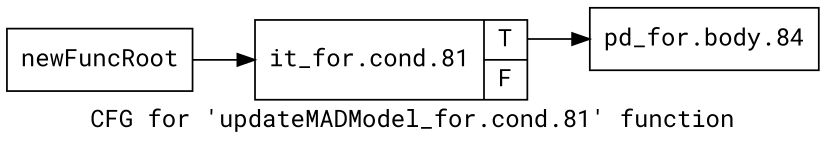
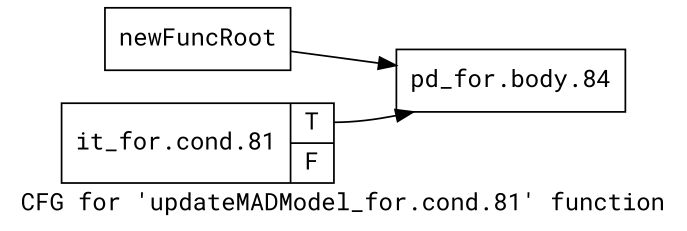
(215, 60) -> (335, 57)
